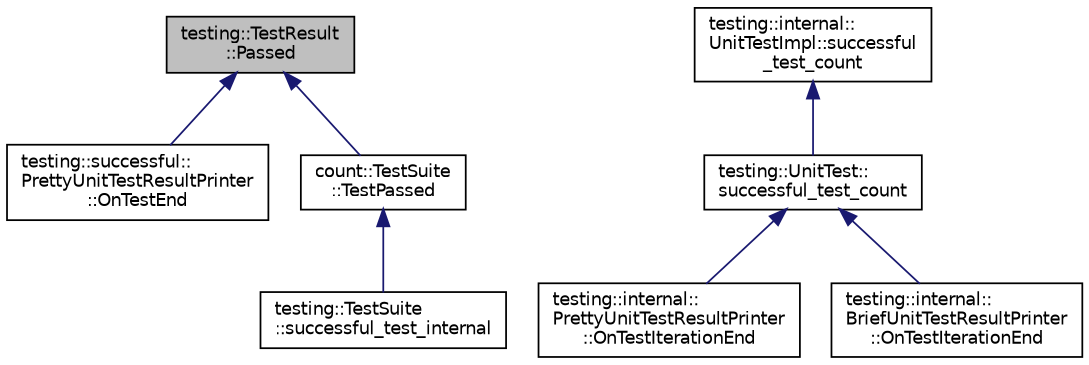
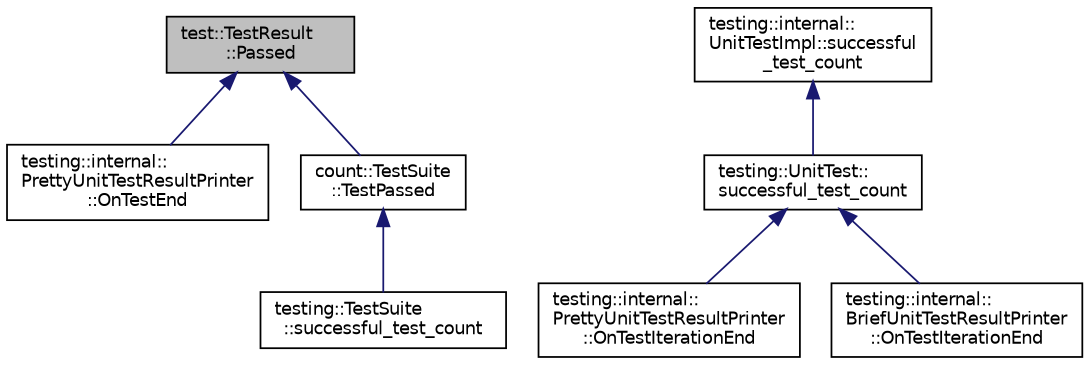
(260, 45) -> (260, 45)
(138, 182) -> (138, 182)
(383, 320) -> (383, 320)
